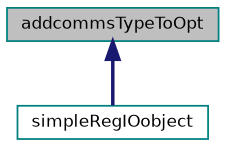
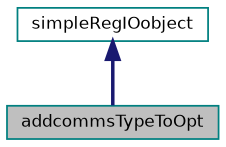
(113, 83) -> (113, 83)
